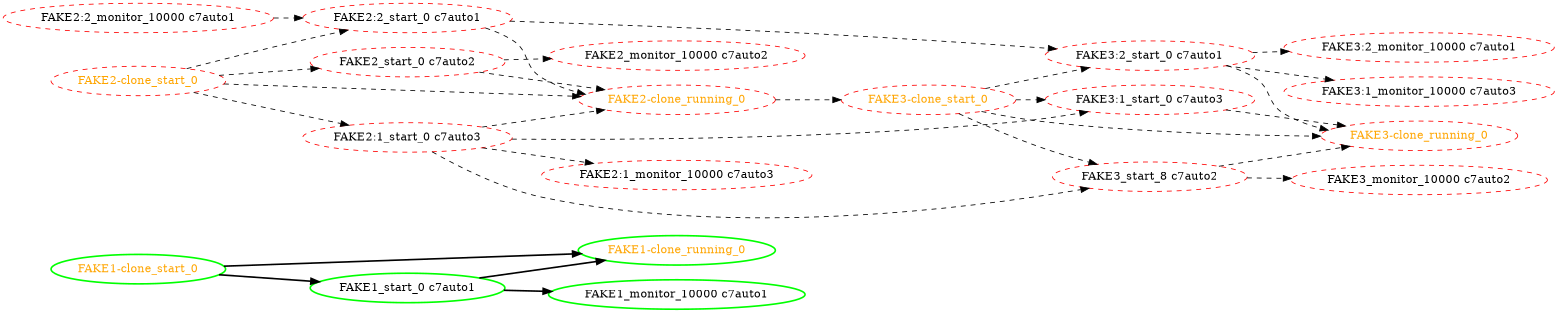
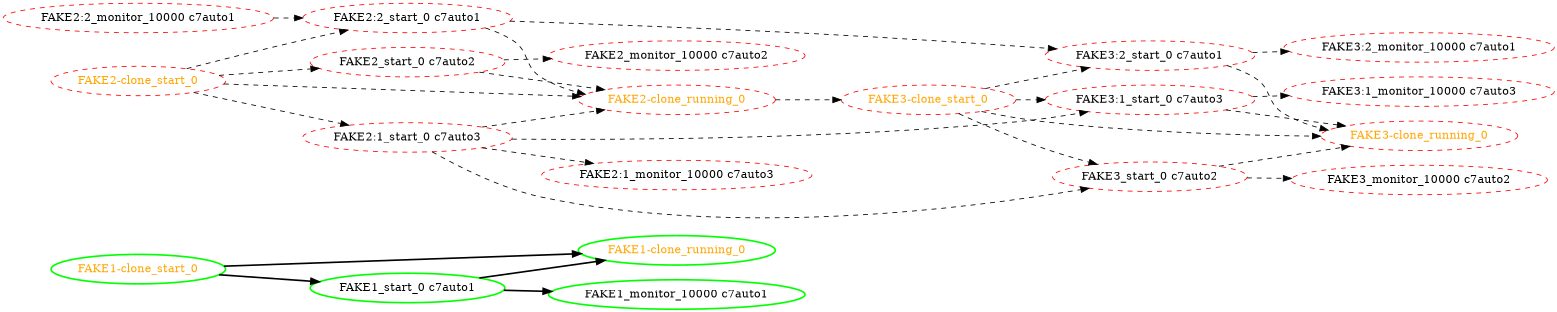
(1276, 72) -> (1264, 96)
(1150, 177) -> (1150, 177)
